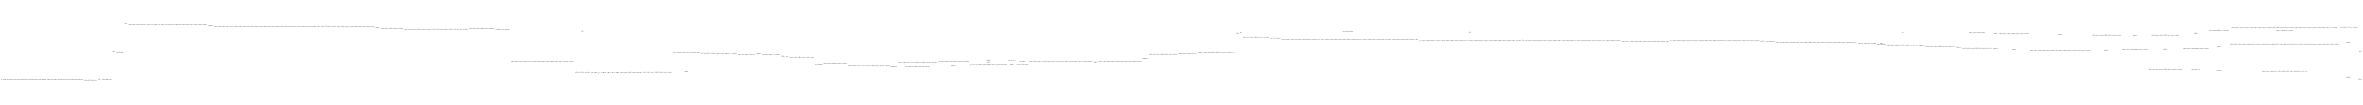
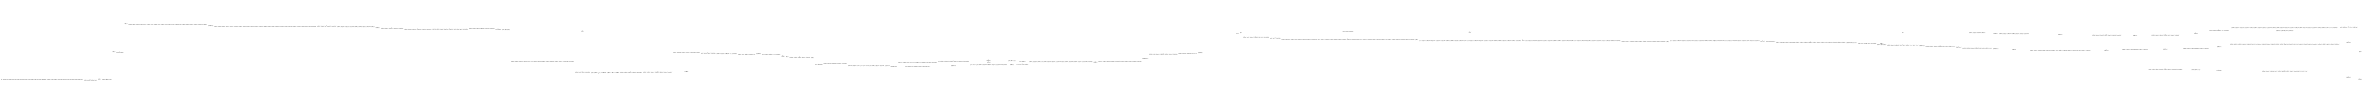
(1219, 52) -> none
